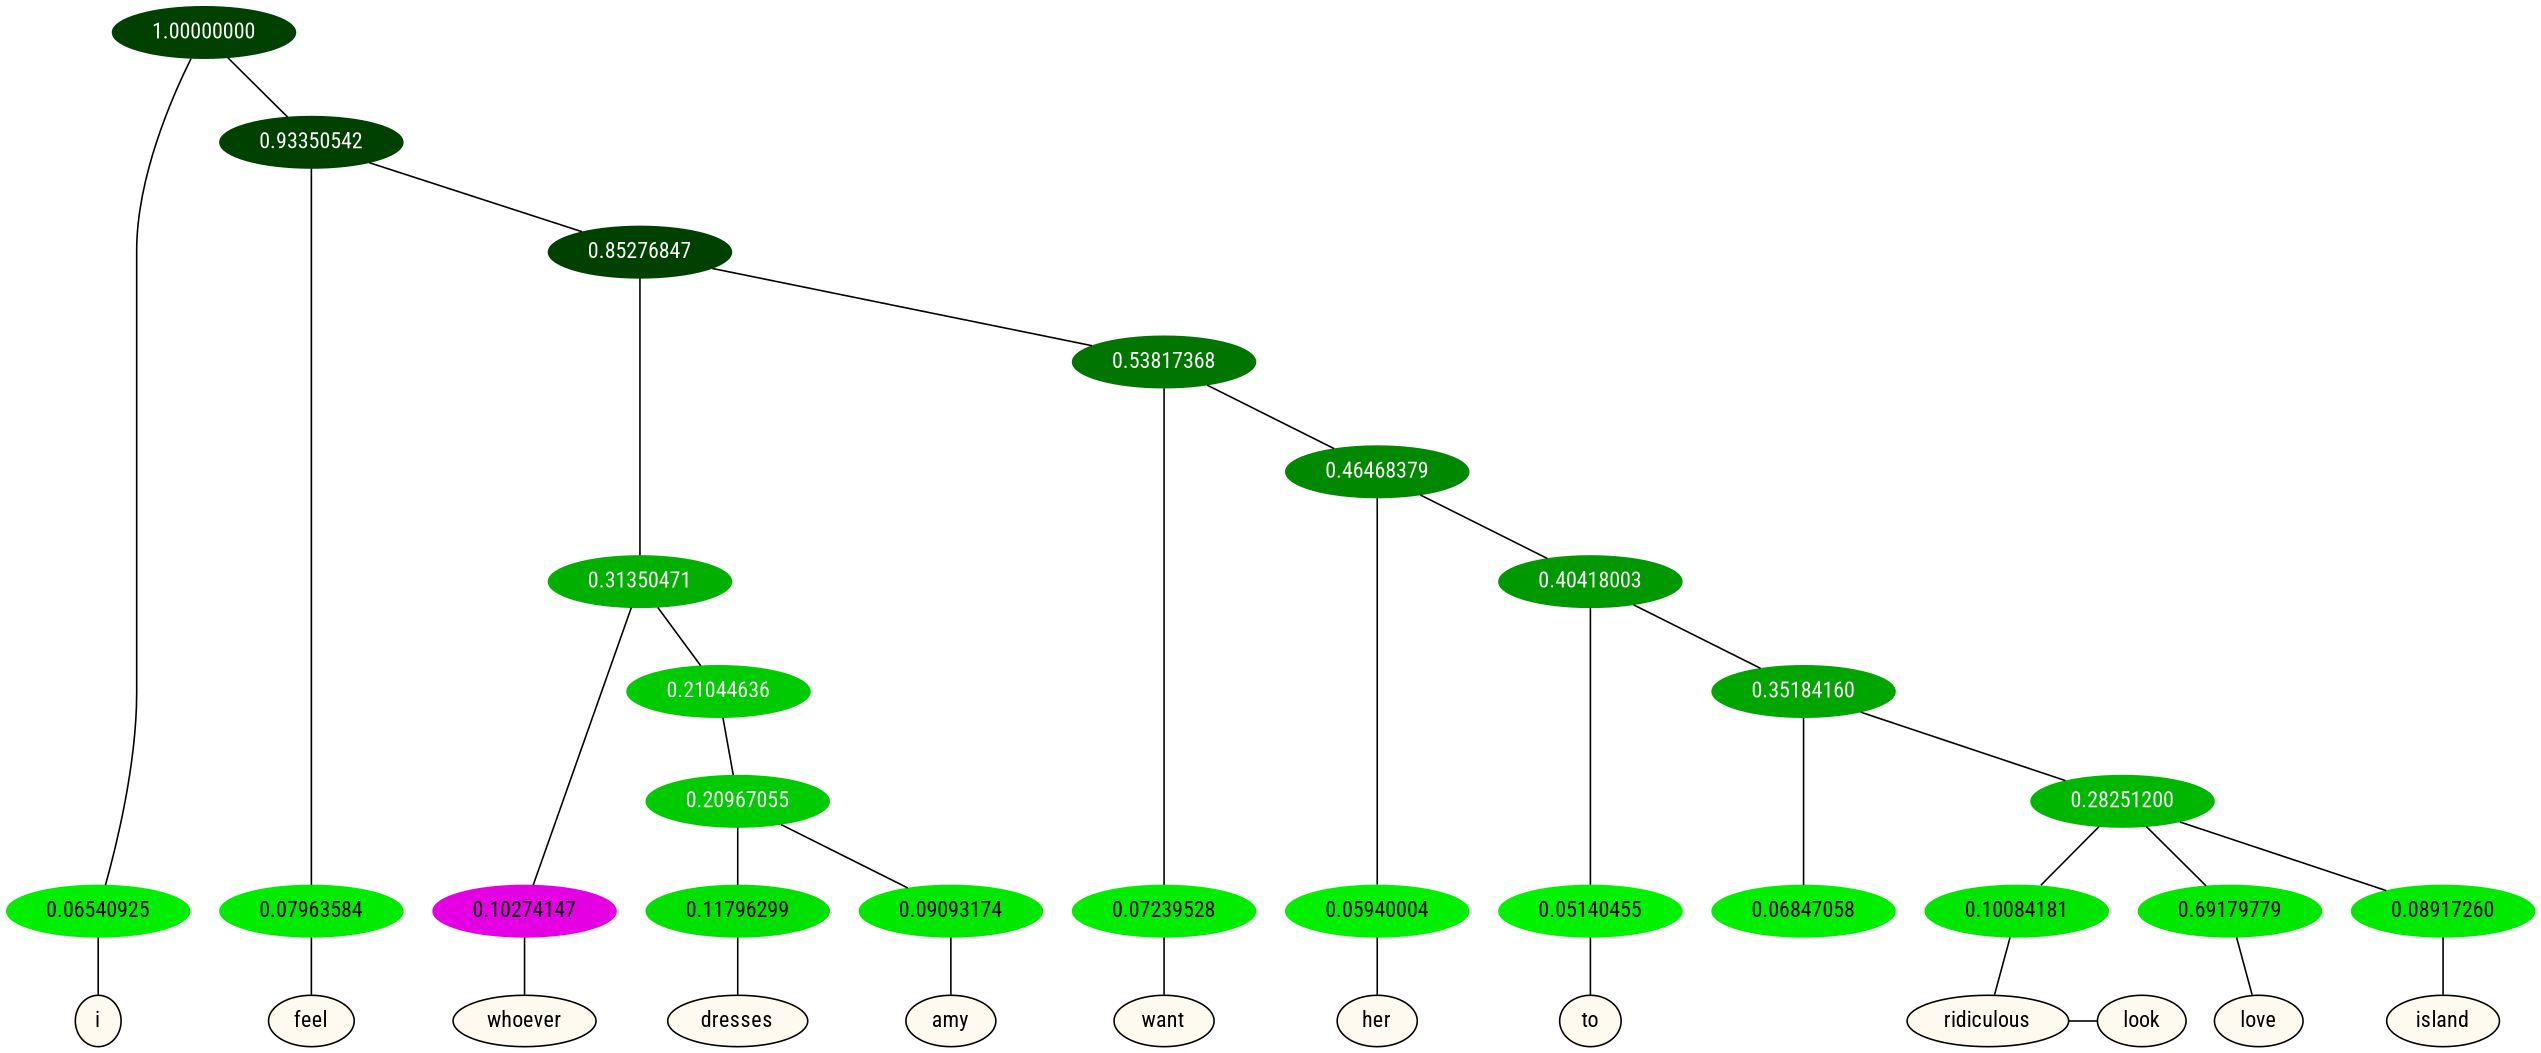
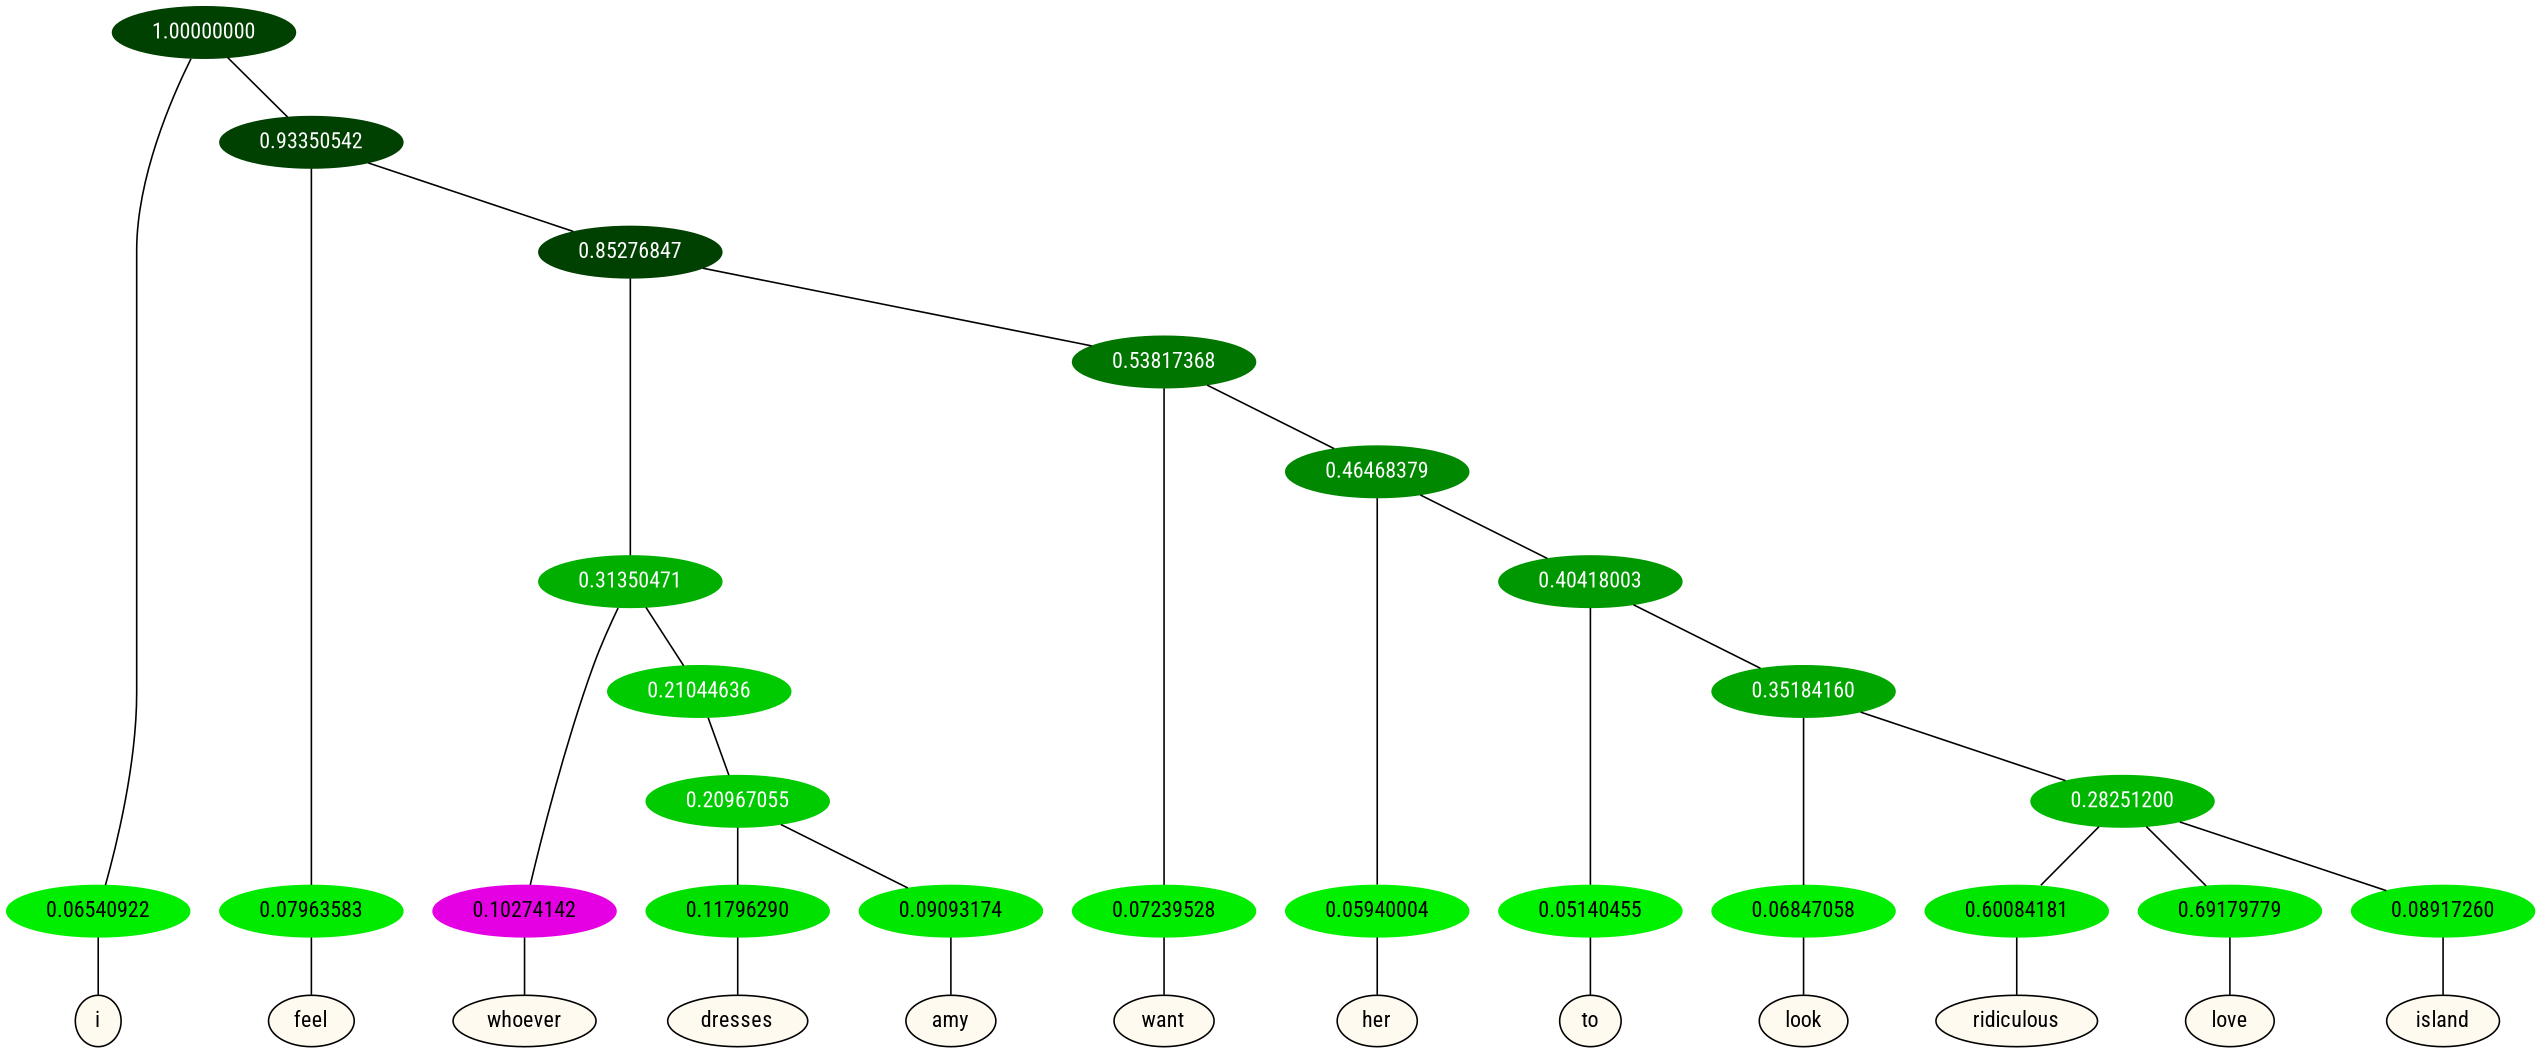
(98, 911) -> (98, 911)
(311, 911) -> (311, 911)
(525, 911) -> (525, 911)
(738, 911) -> (738, 911)
(2017, 911) -> (2017, 911)
(2083, 1021) -> (1804, 966)
